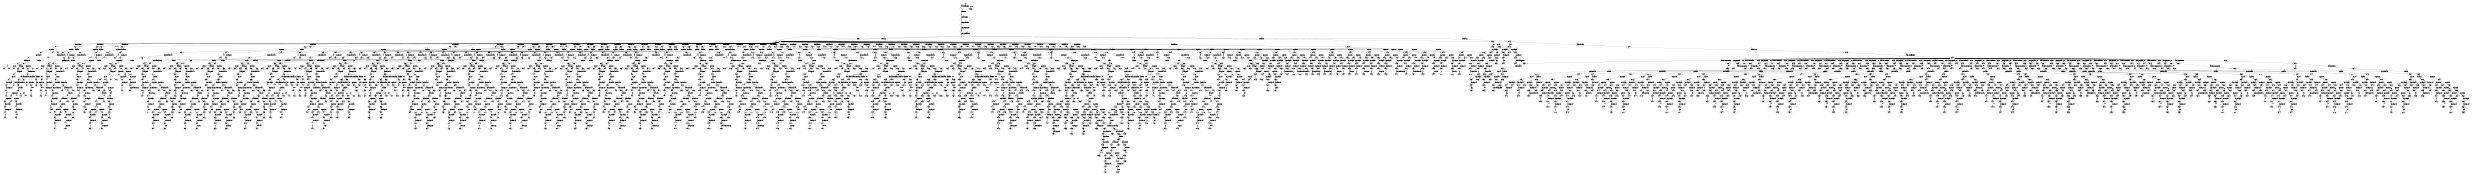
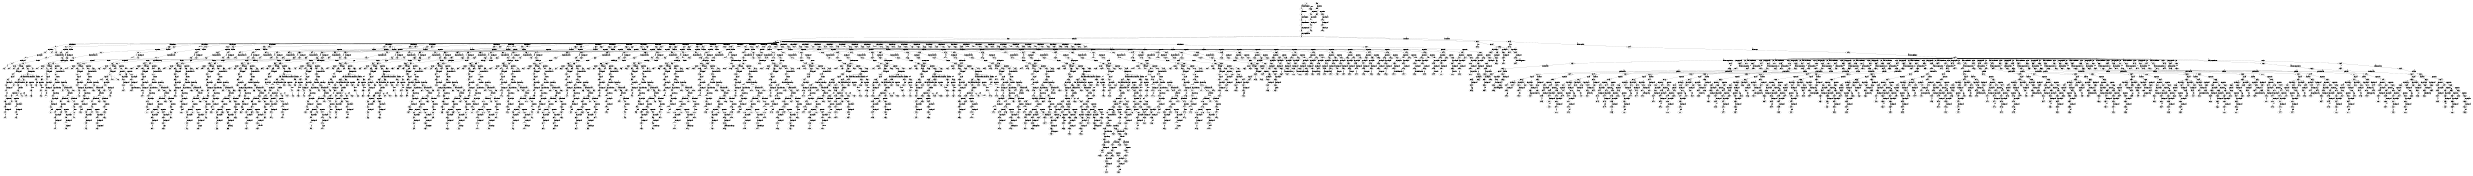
(1122, 93) -> (1124, 99)
(617, 97) -> none
